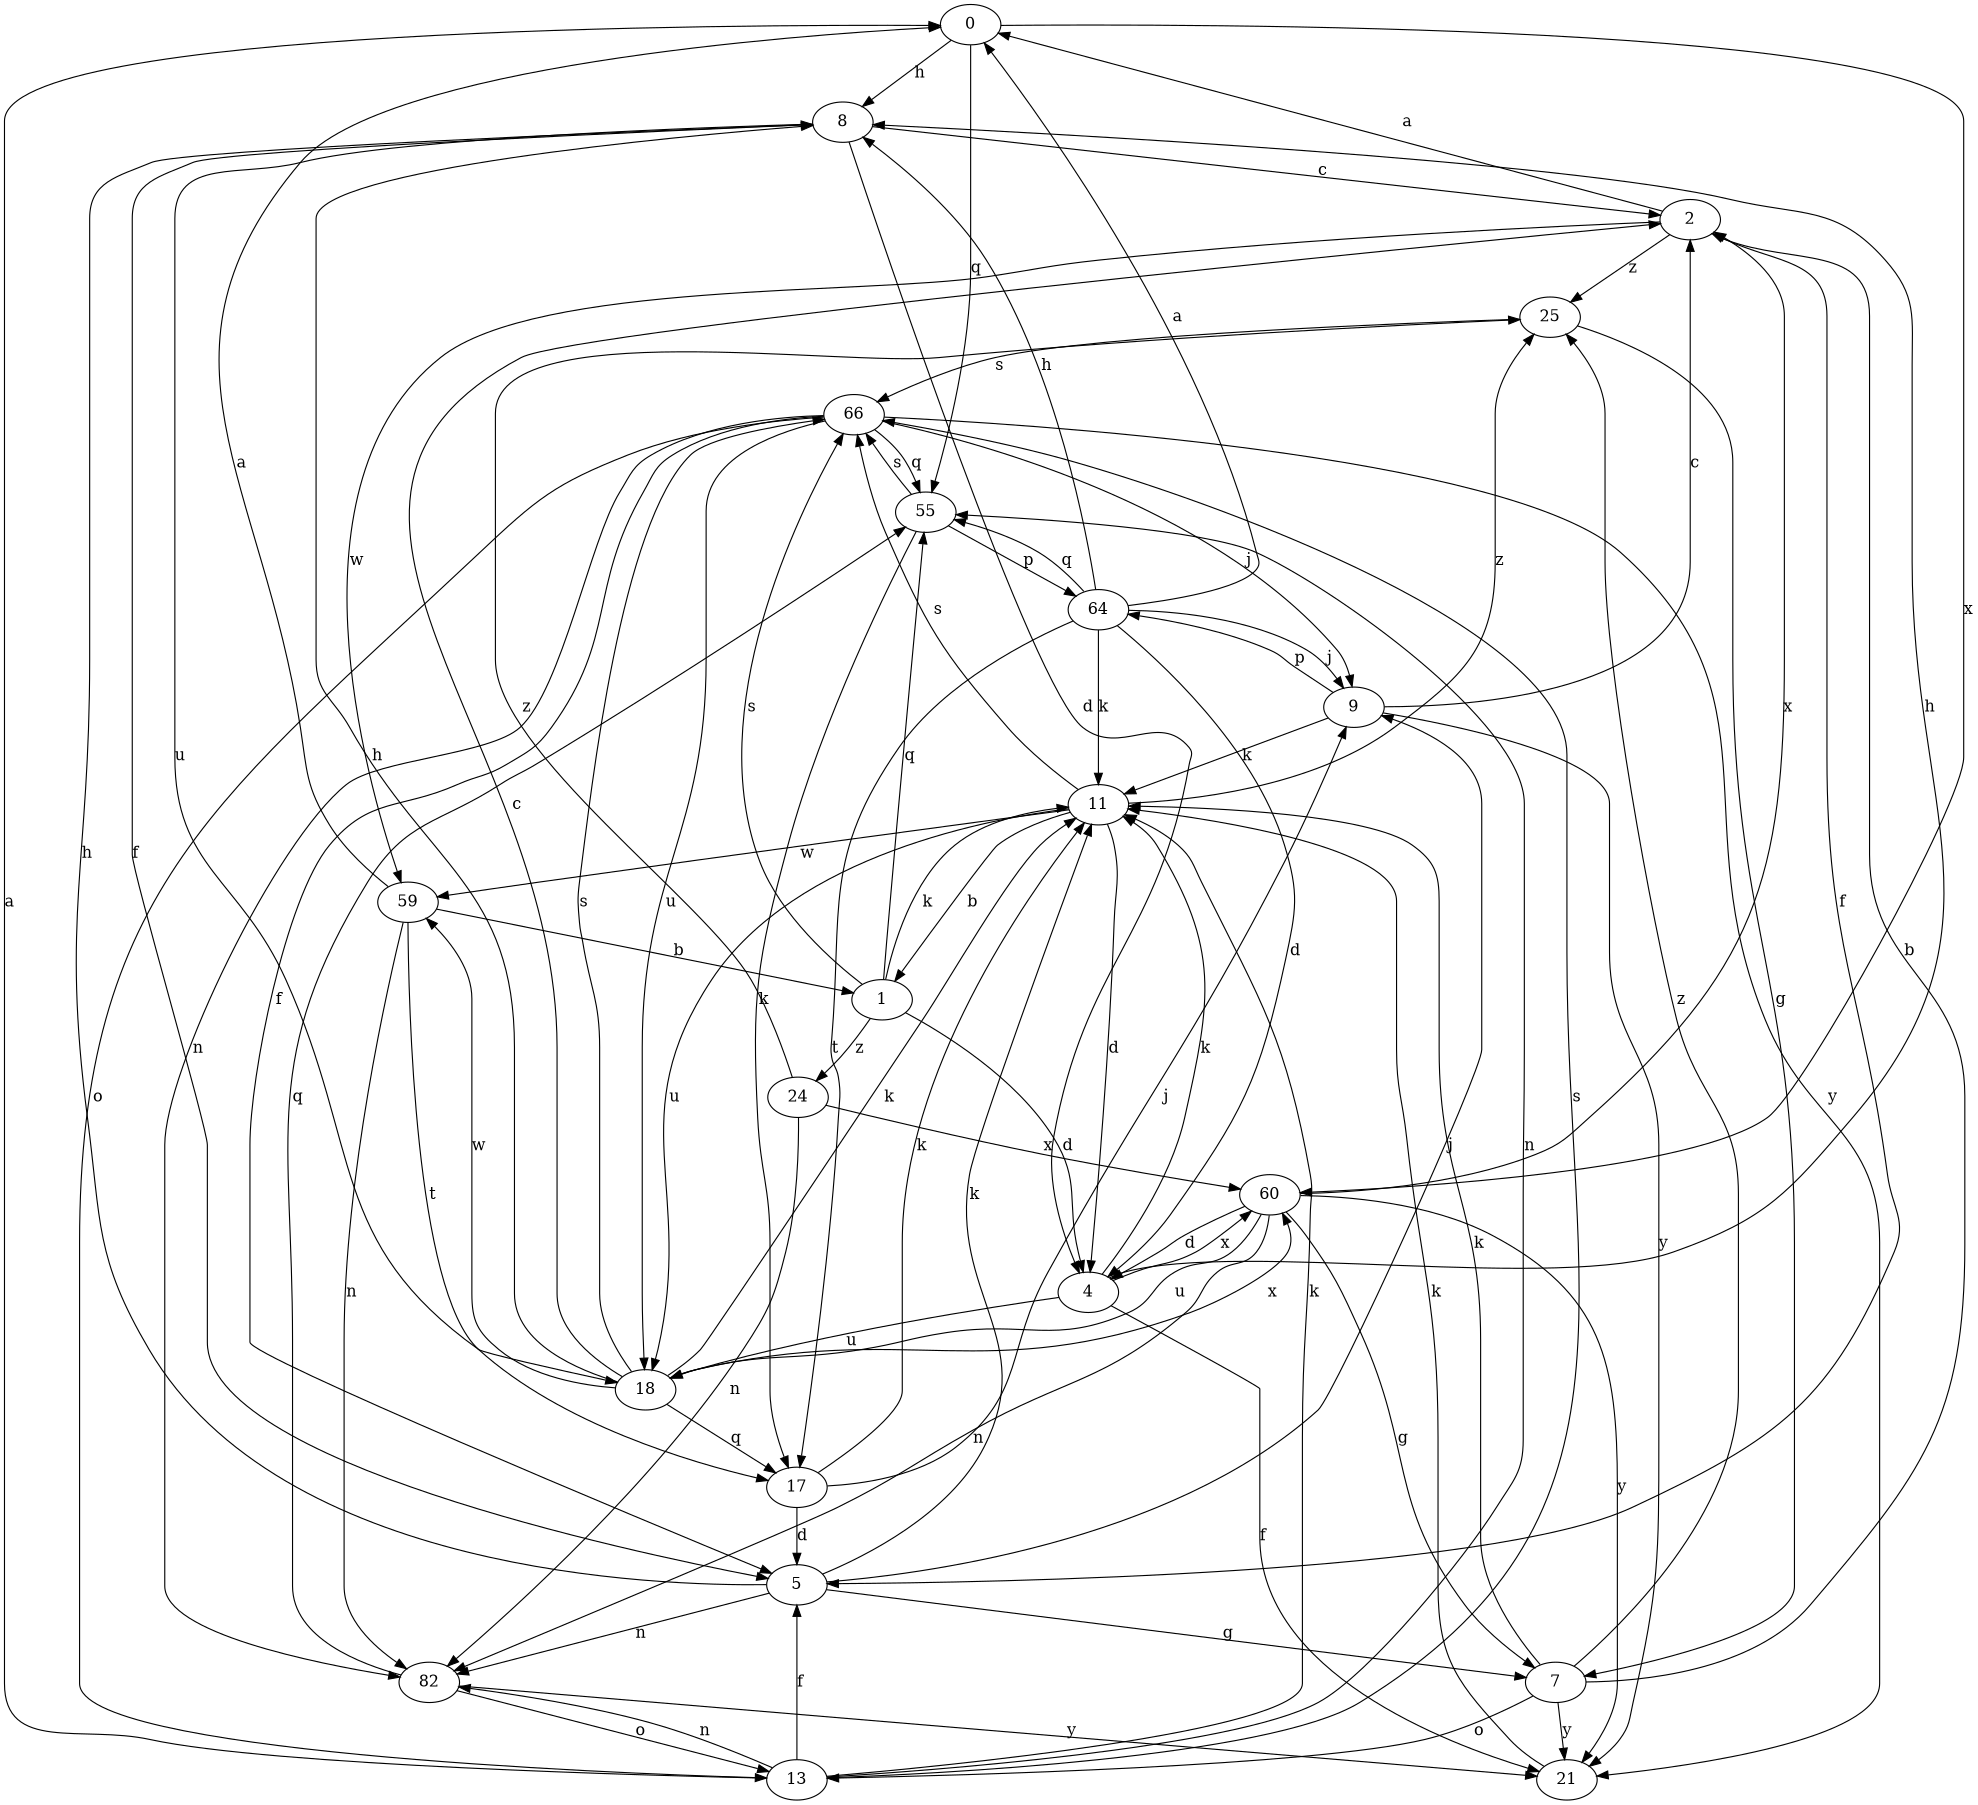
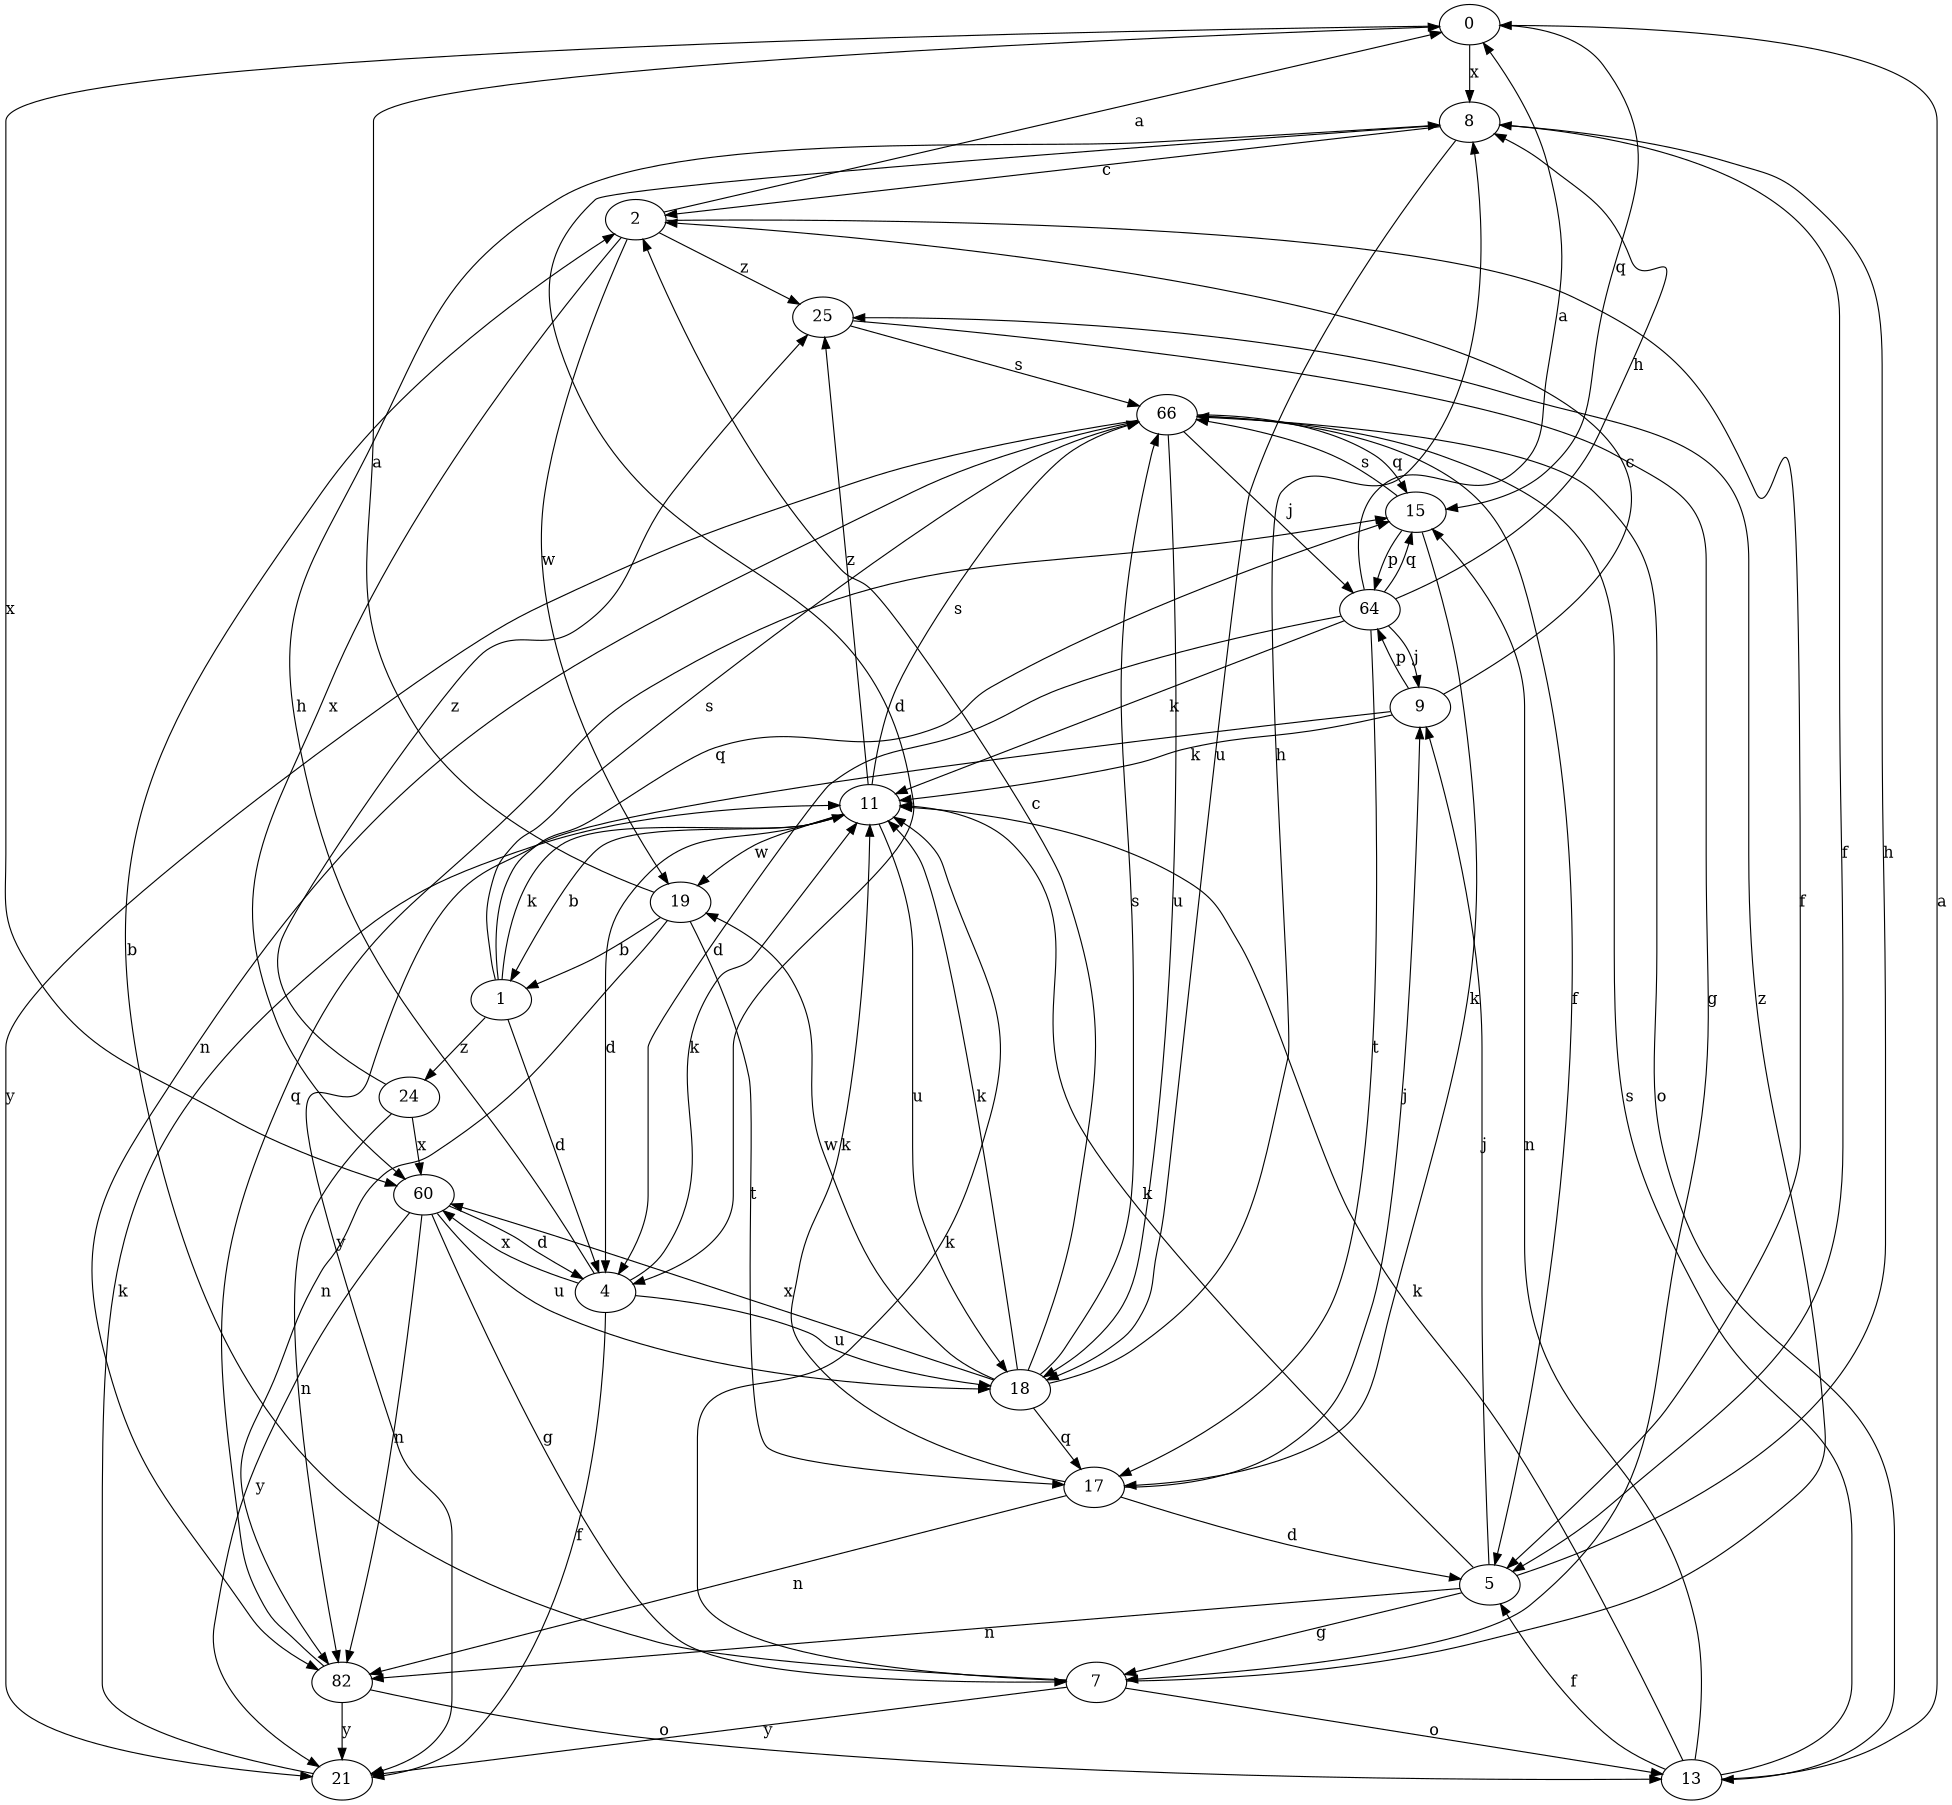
(920, 73) -> (1475, 73)
(1141, 508) -> (1264, 508)
(926, 512) -> (1416, 512)
(1769, 848) -> (327, 690)
(408, 902) -> (681, 902)
(625, 1716) -> (724, 1583)
